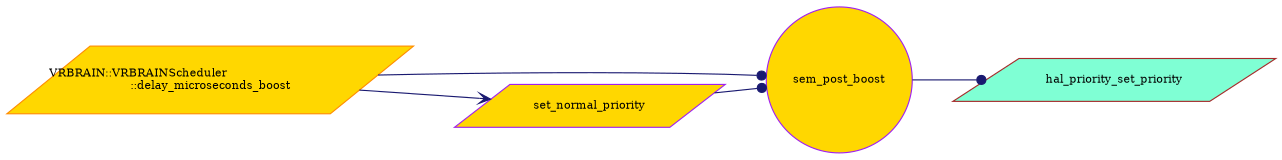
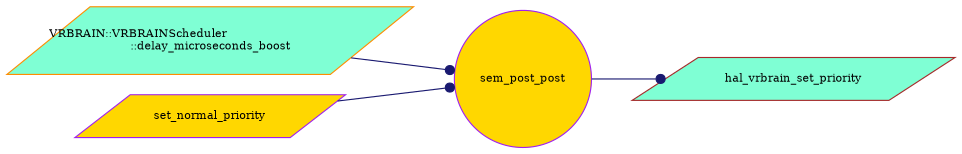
(210, 80) -> (210, 41)
(839, 80) -> (523, 79)
(1114, 80) -> (794, 79)
(419, 94) -> none
